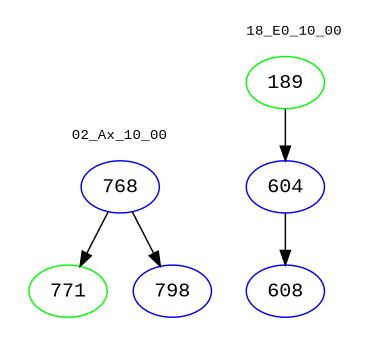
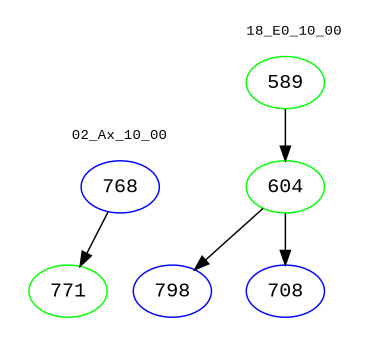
(285, 83) -> (285, 83)
(285, 187) -> (285, 187)
(143, 233) -> (244, 225)
(285, 291) -> (285, 291)
